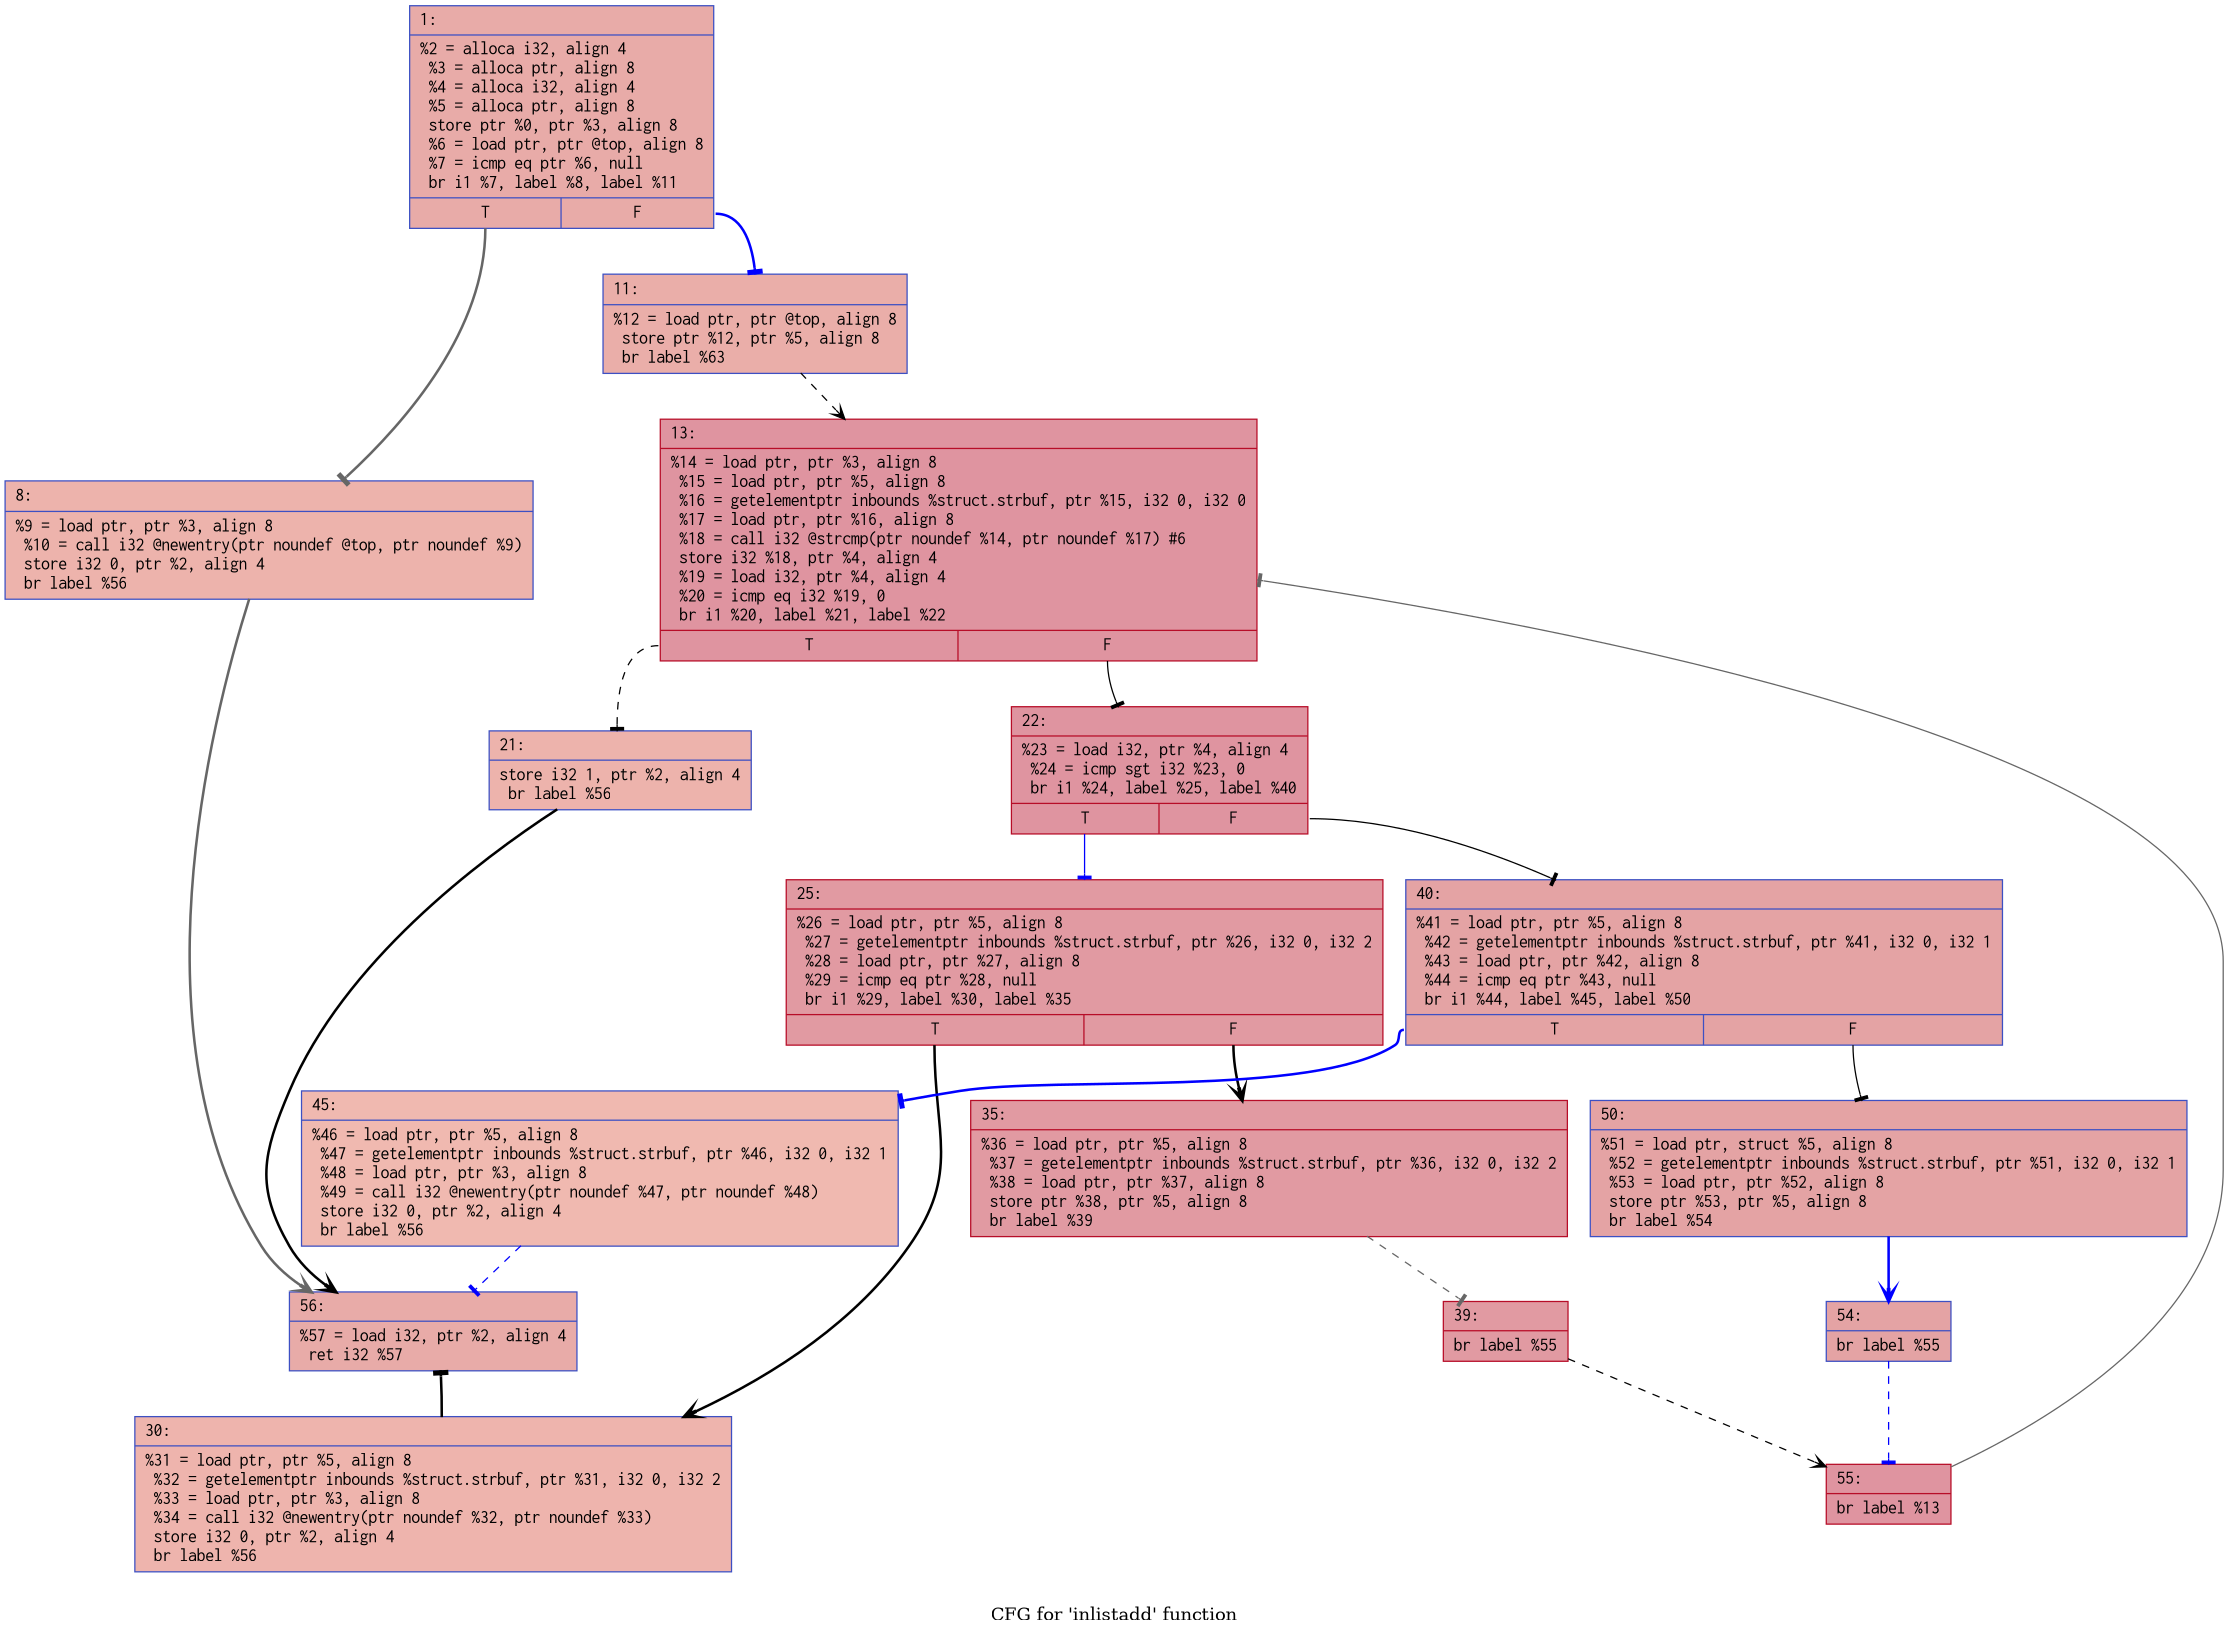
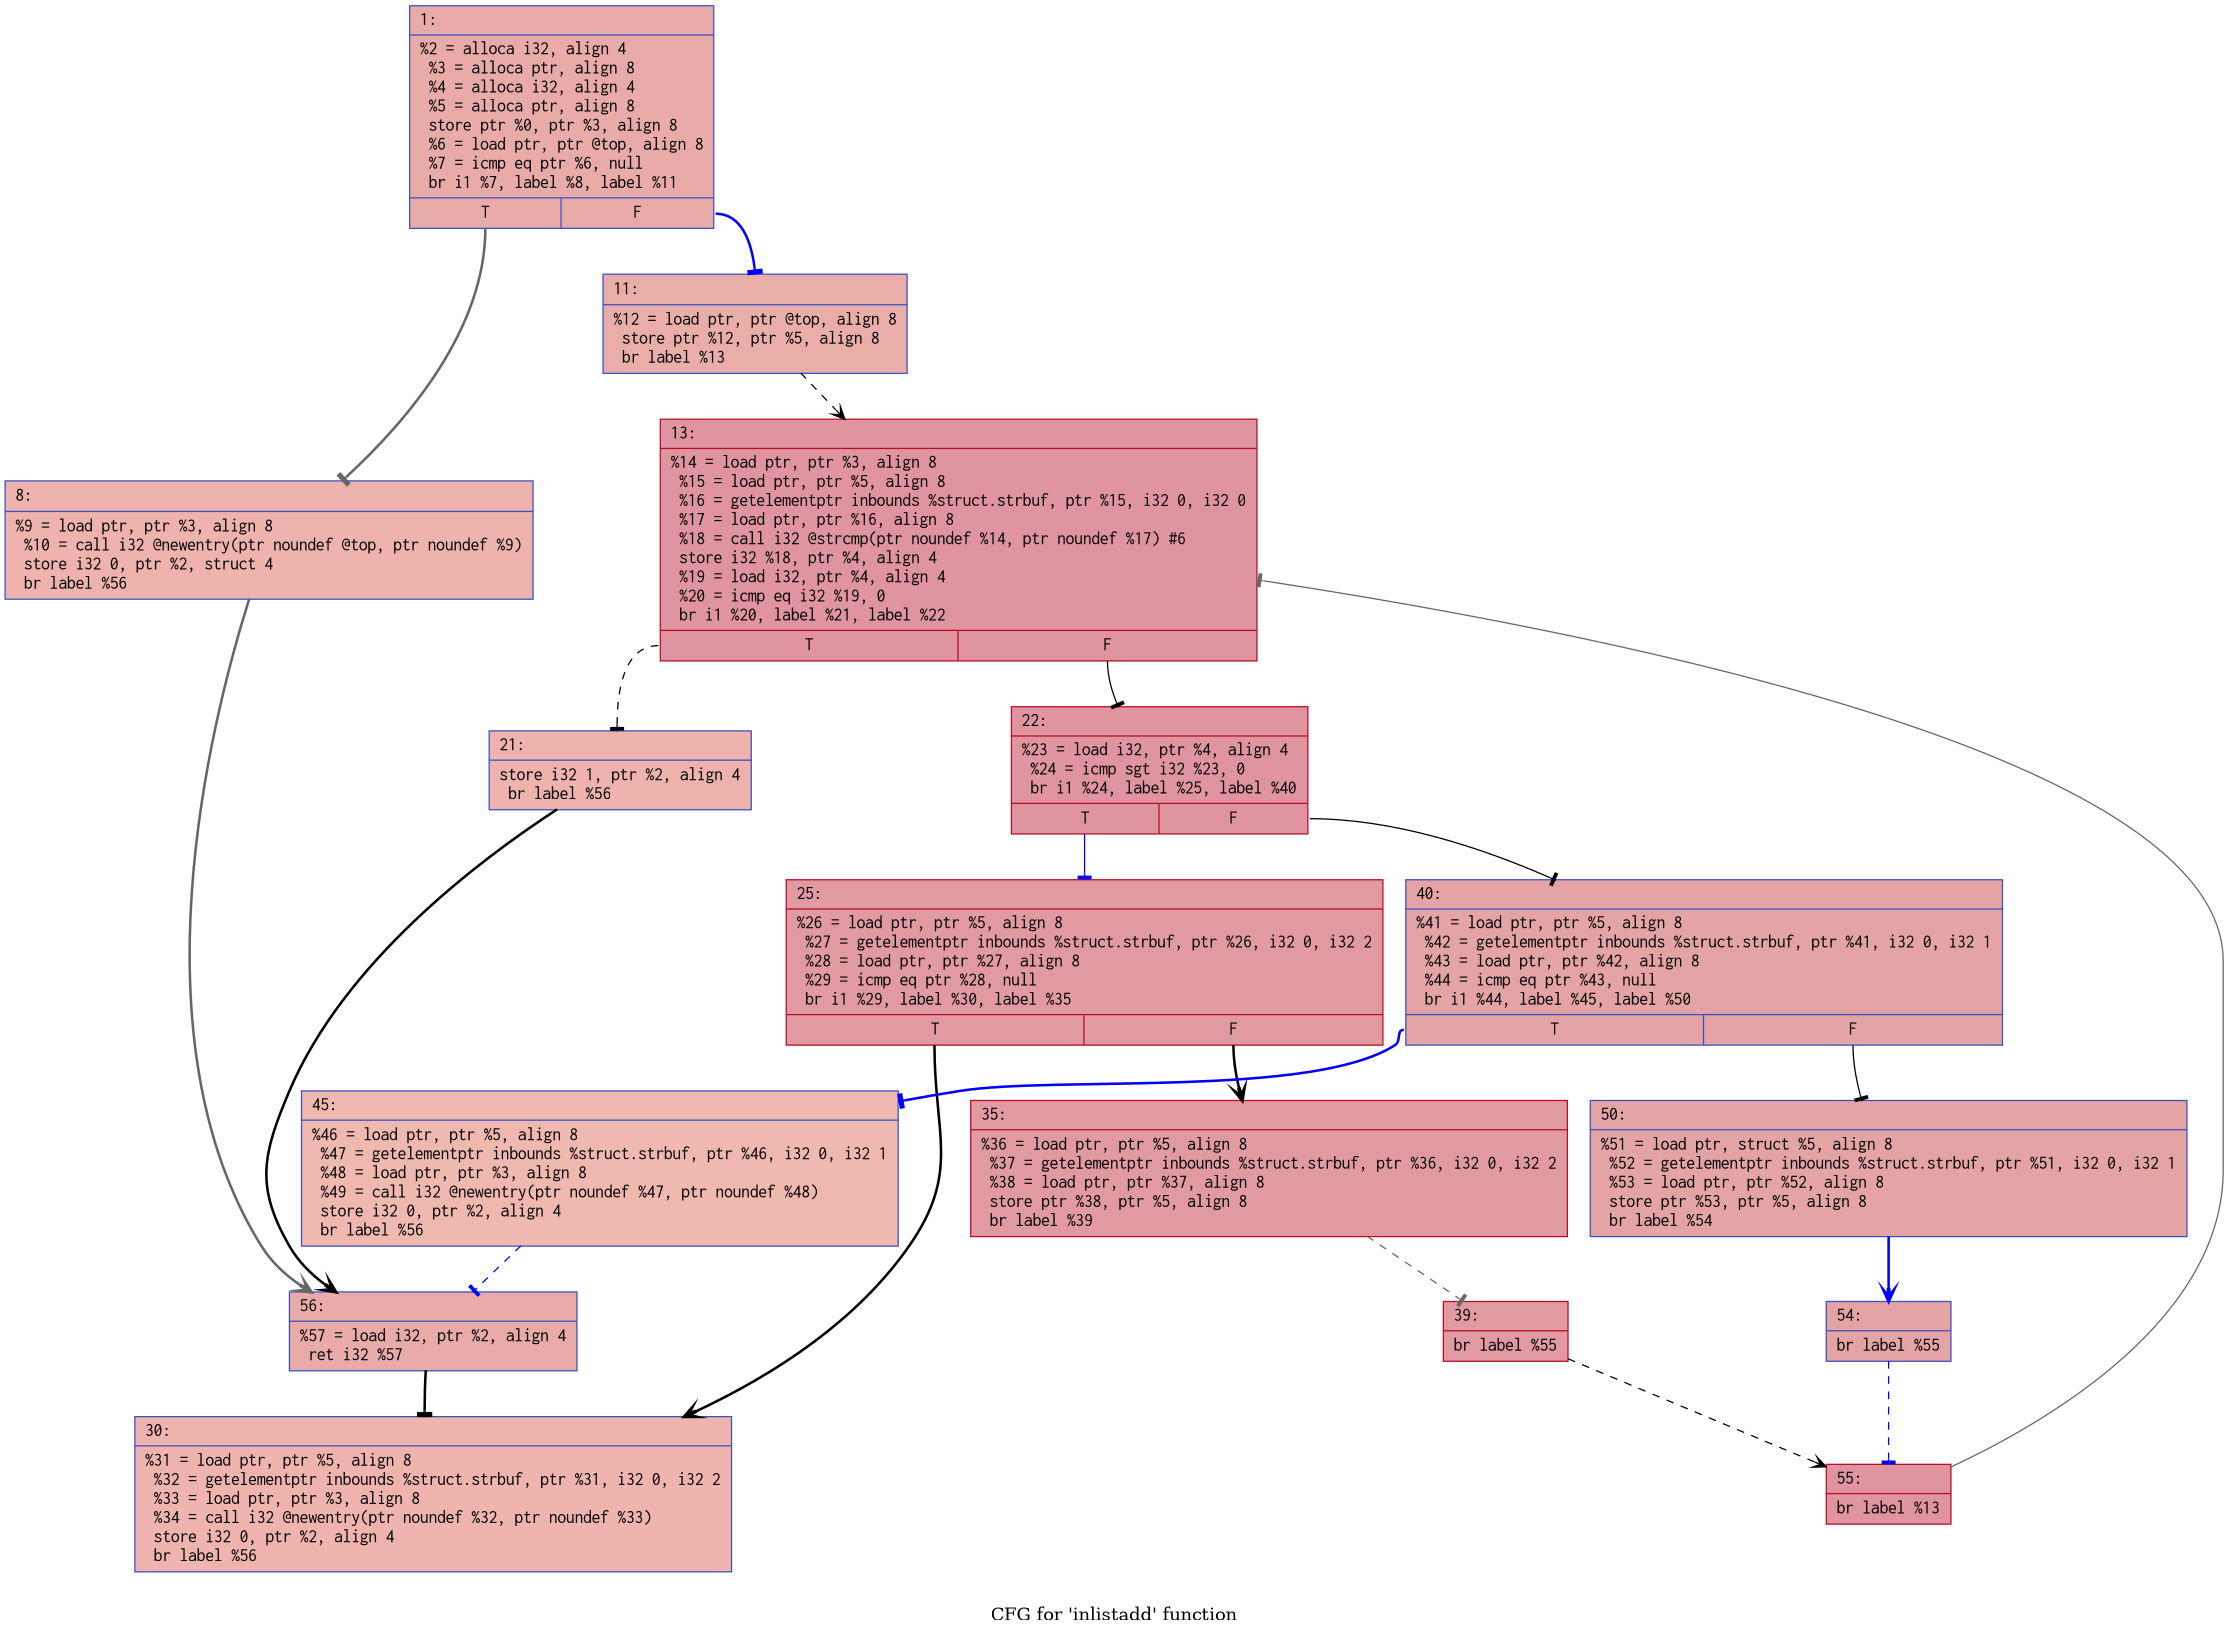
(669, 357) -> (669, 357)
(140, 564) -> (144, 564)
(442, 1397) -> (425, 1390)
